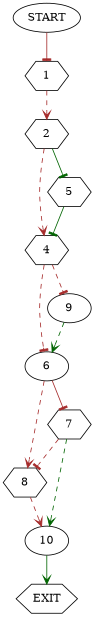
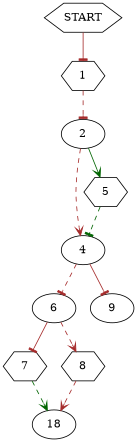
(47, 18) -> (83, 18)
(47, 101) -> (83, 103)
(47, 134) -> (83, 134)
(57, 161) -> (93, 159)
(59, 219) -> (95, 219)
(47, 250) -> (83, 250)
(57, 278) -> (97, 277)
(60, 334) -> none
(48, 452) -> none
(47, 541) -> (54, 424)
(47, 599) -> none
